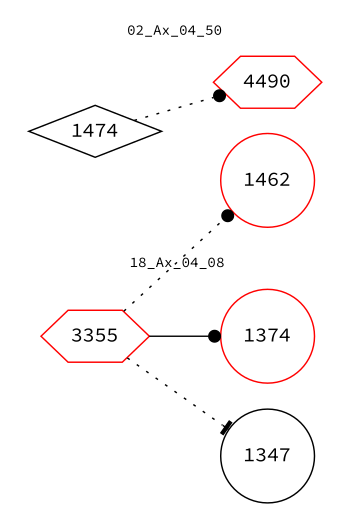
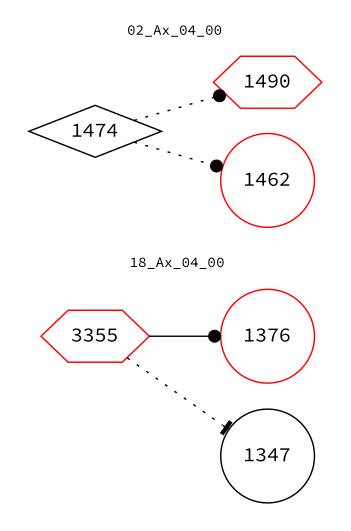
(175, 31) -> (175, 31)
(268, 82) -> (268, 82)
(178, 263) -> (178, 263)
(174, 265) -> (173, 153)
(268, 336) -> (268, 336)
